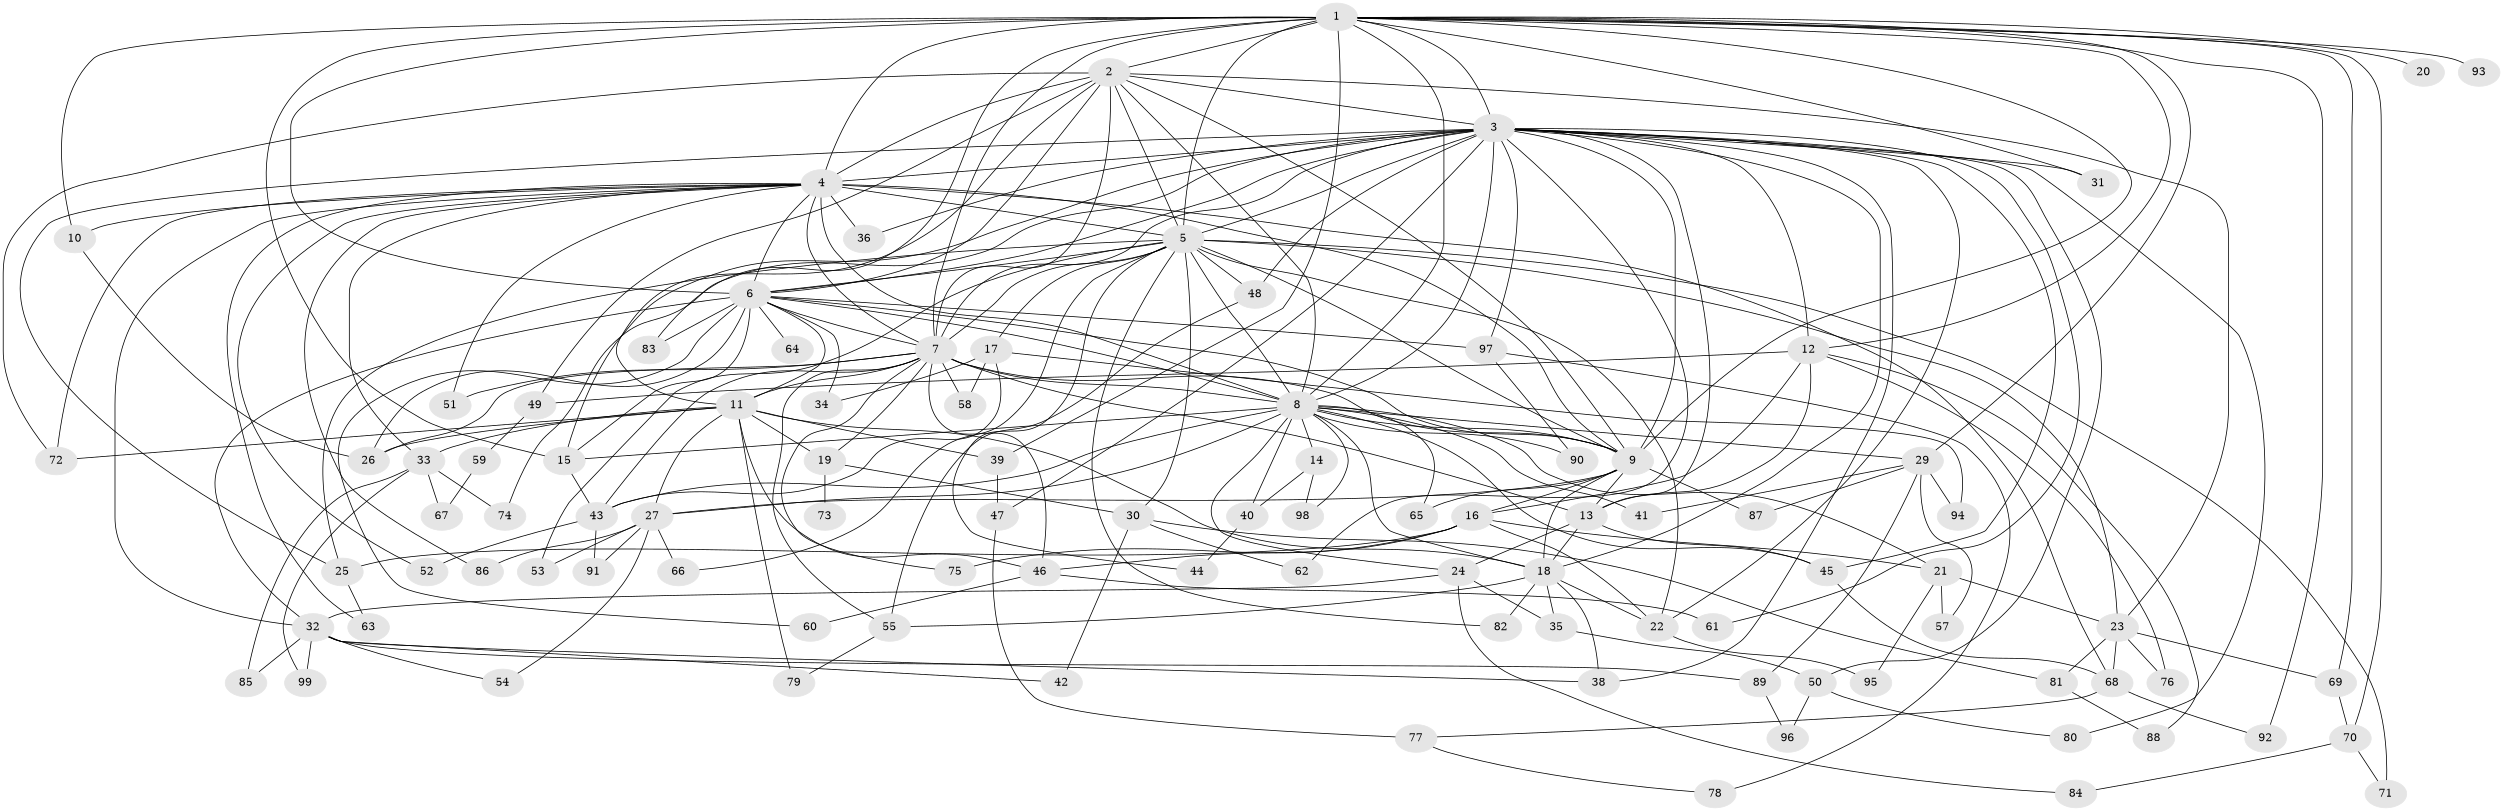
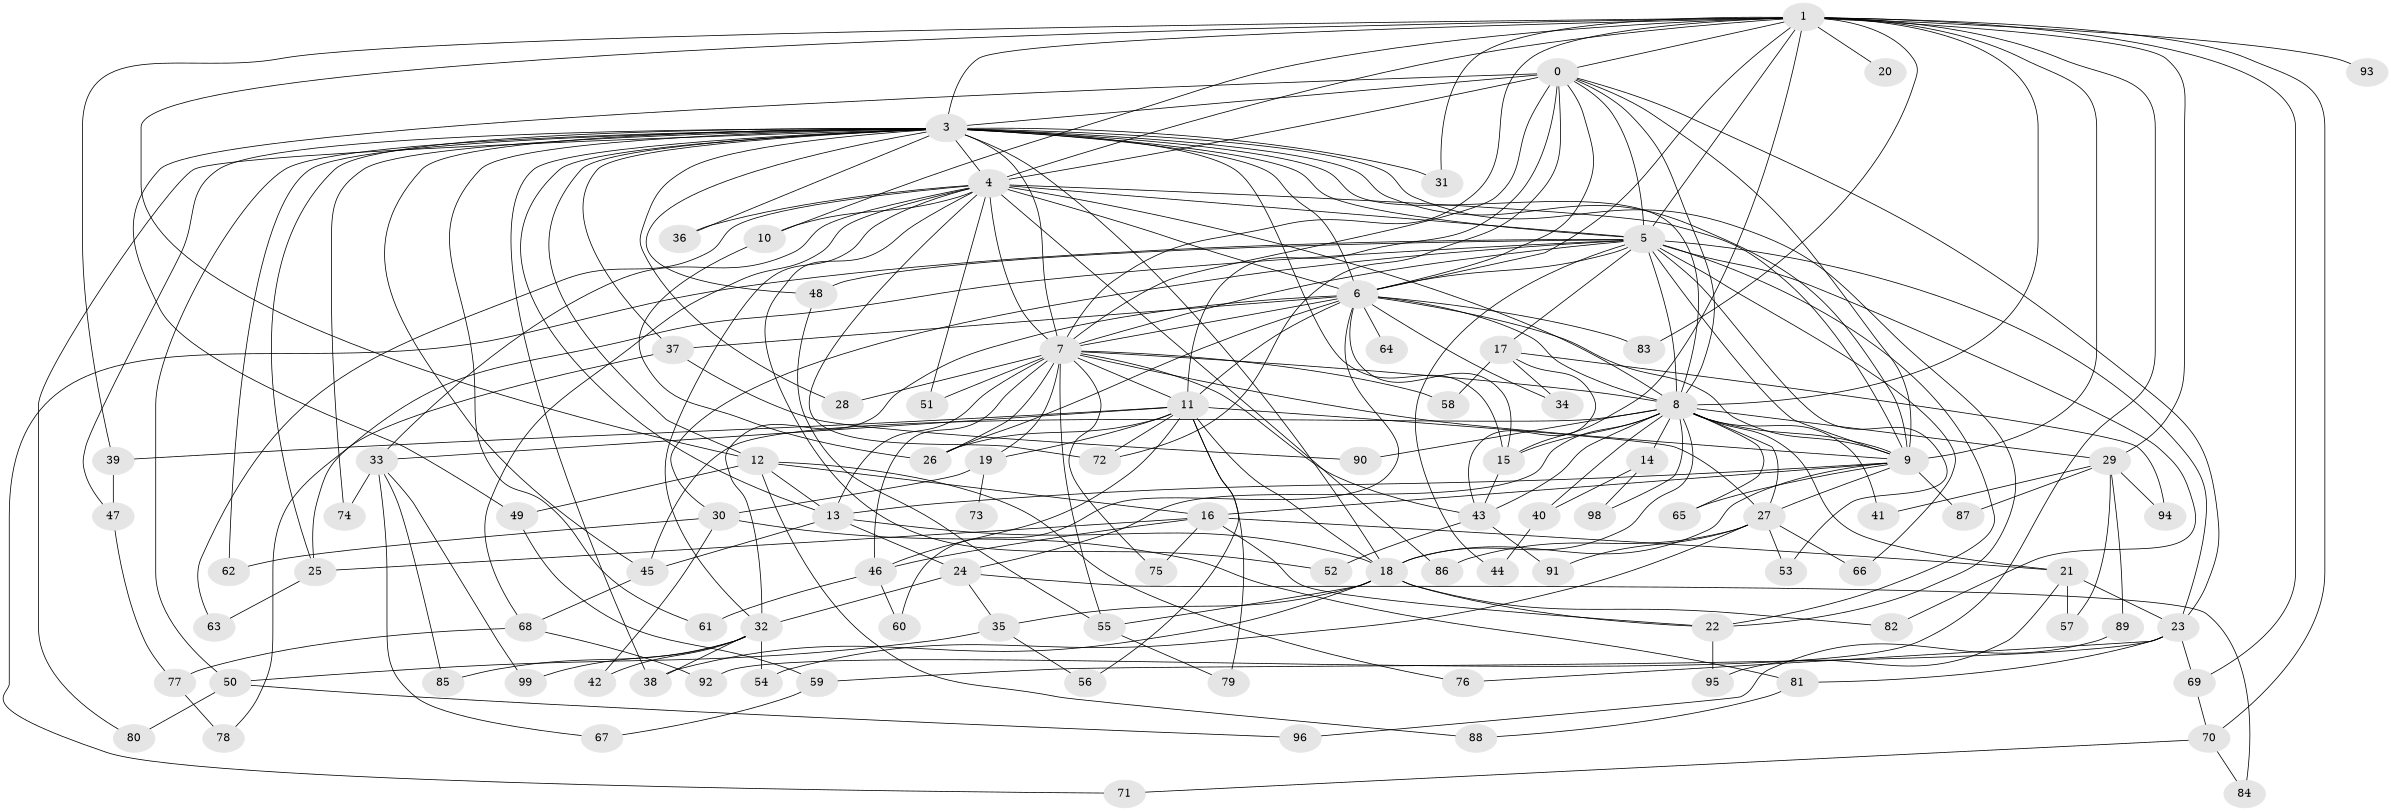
(1109, 72) -> (1558, 72)
(1486, 350) -> (673, 350)
none -> (843, 405)
(2115, 655) -> (1169, 667)
(1175, 665) -> none
none -> (1085, 683)
